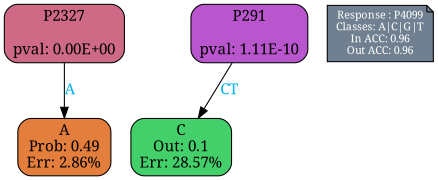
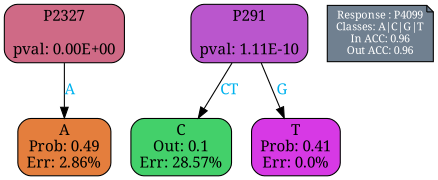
none -> (296, 147)
